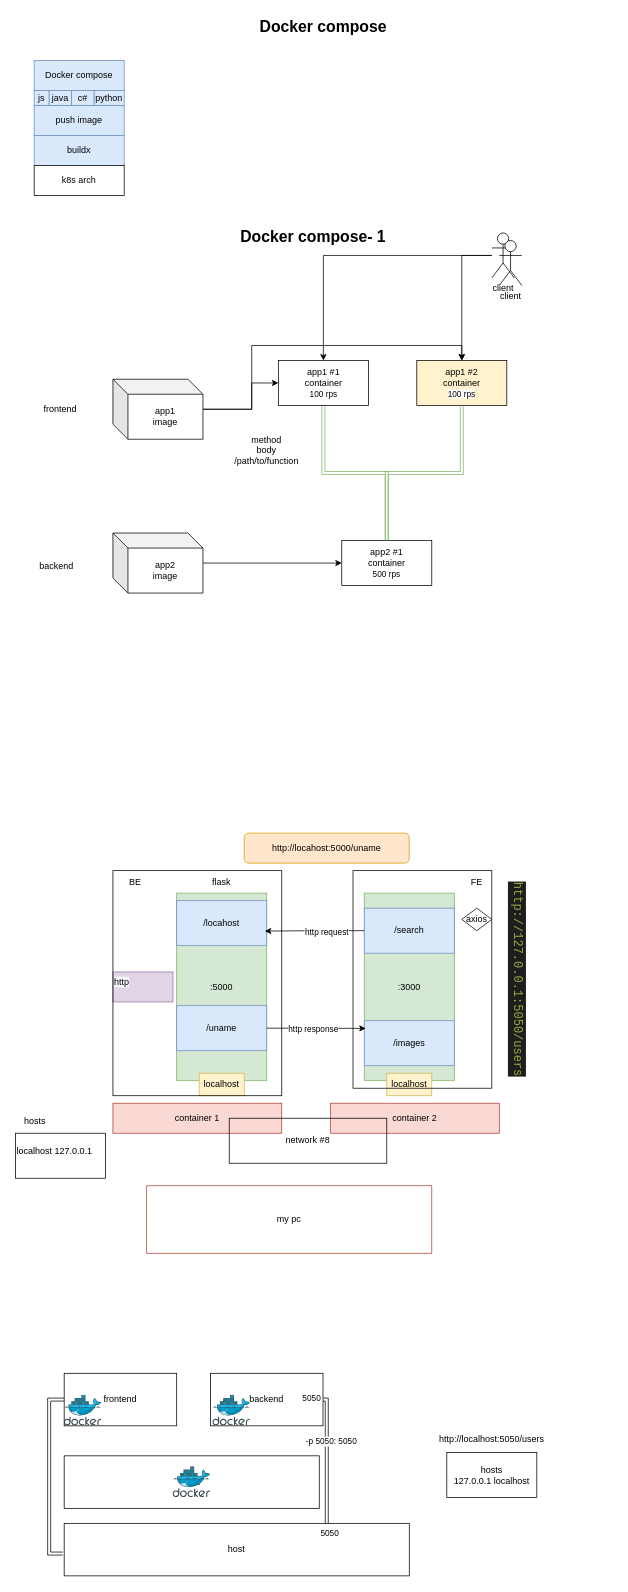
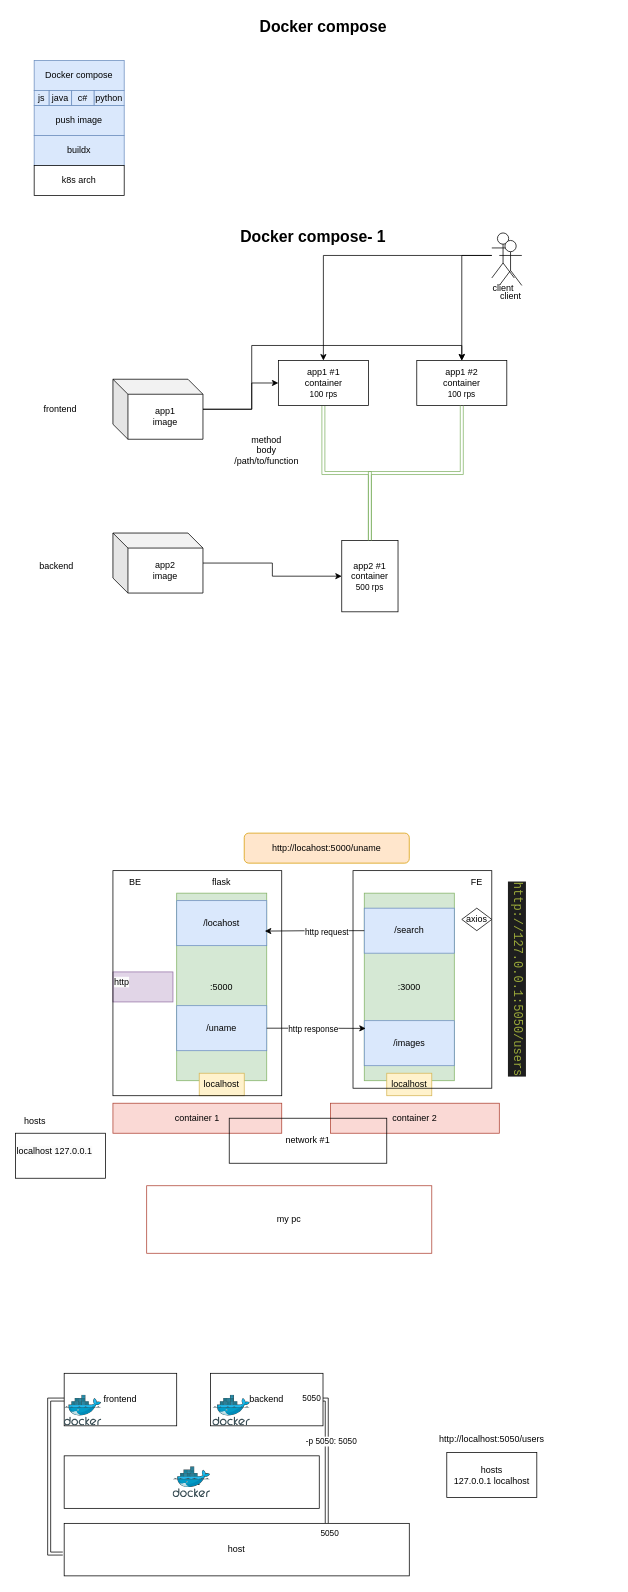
(462, 383) -> (462, 383)
(387, 563) -> (370, 576)
(308, 1140) -> (308, 1140)
